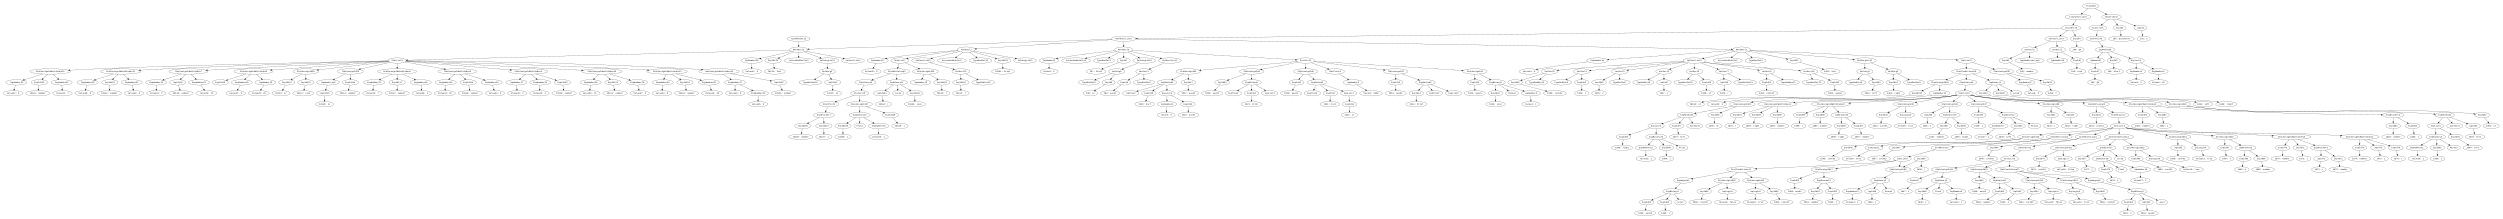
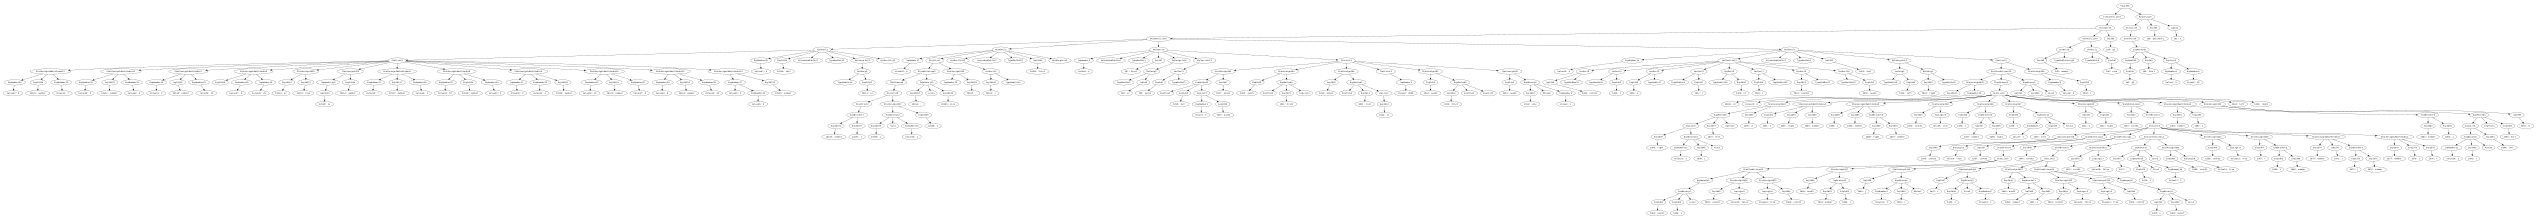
(799, 43) -> (829, 55)
(1911, 164) -> (1884, 175)
